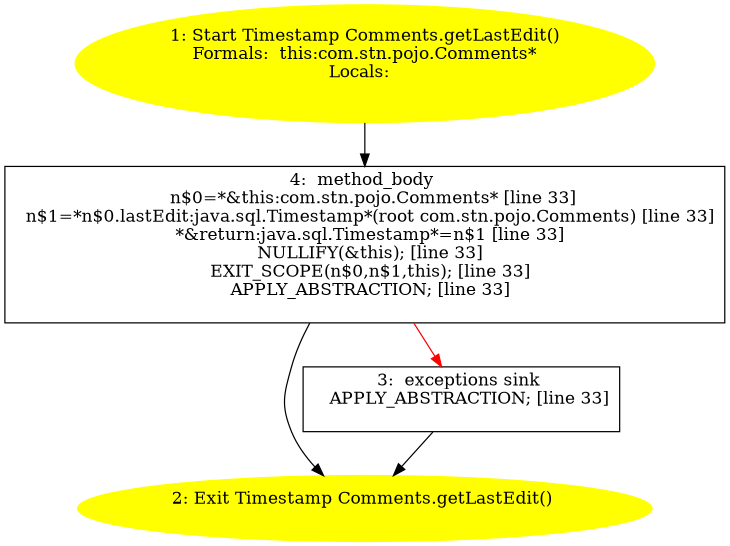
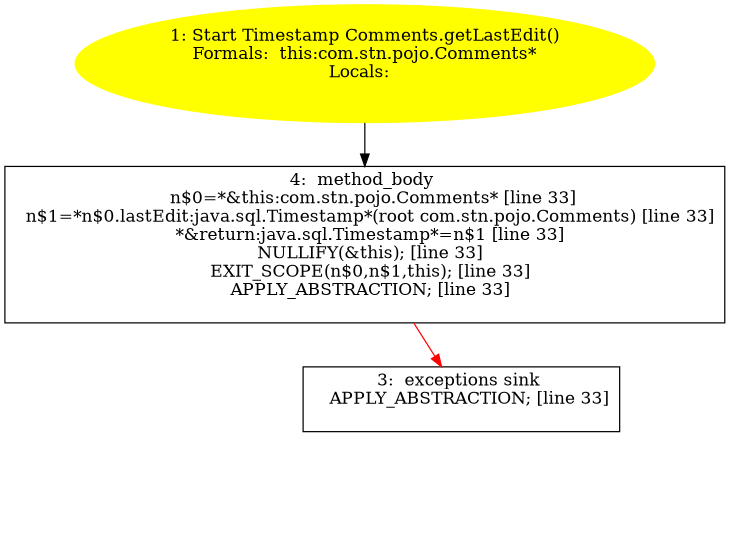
(365, 508) -> none
